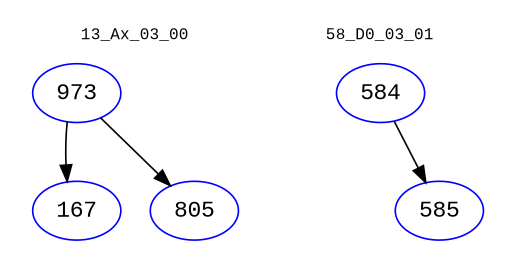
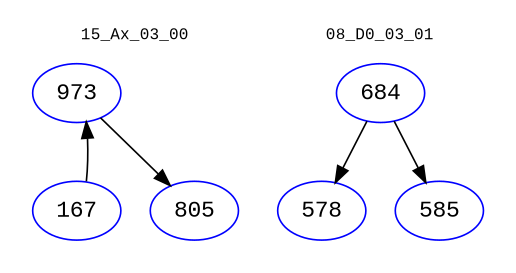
(136, 35) -> (136, 35)
(381, 35) -> (381, 35)
(381, 93) -> (381, 93)
(66, 143) -> (88, 160)
none -> (322, 211)
